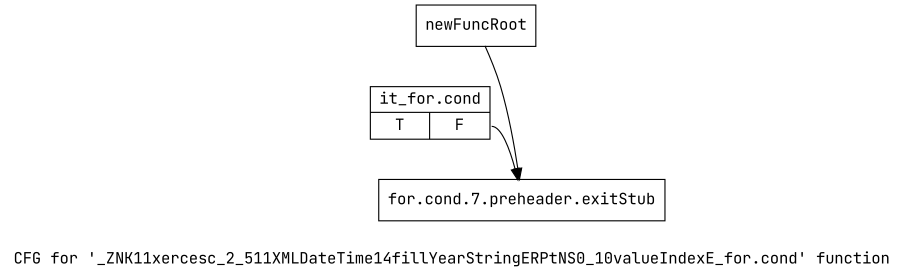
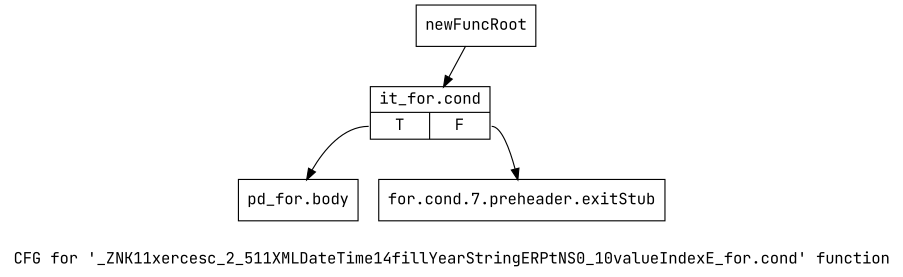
(506, 106) -> (457, 62)
none -> (298, 200)
